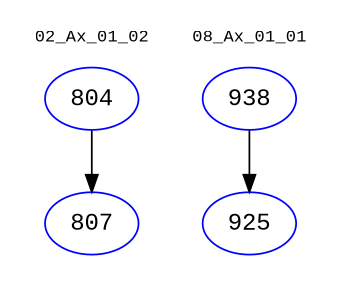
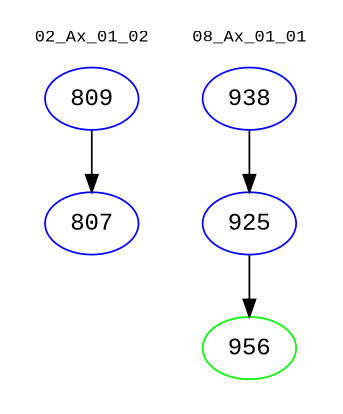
(92, 99) -> (92, 99)
none -> (249, 348)
